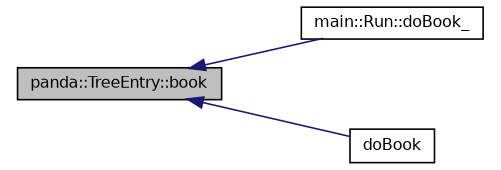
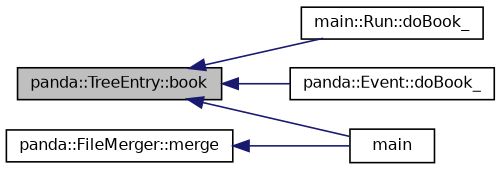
none -> (392, 84)
none -> (120, 146)
(392, 146) -> (392, 146)
